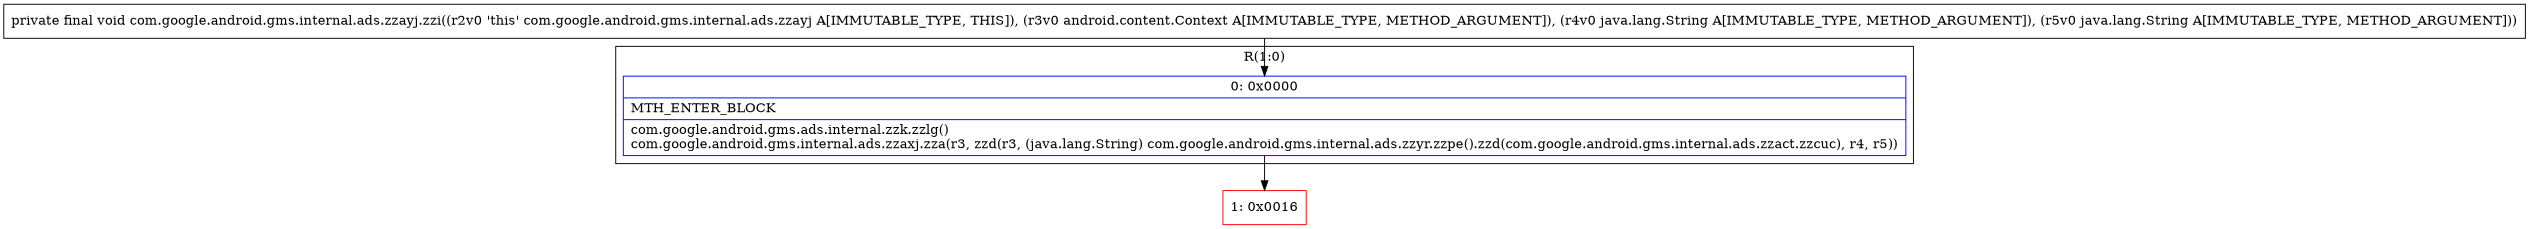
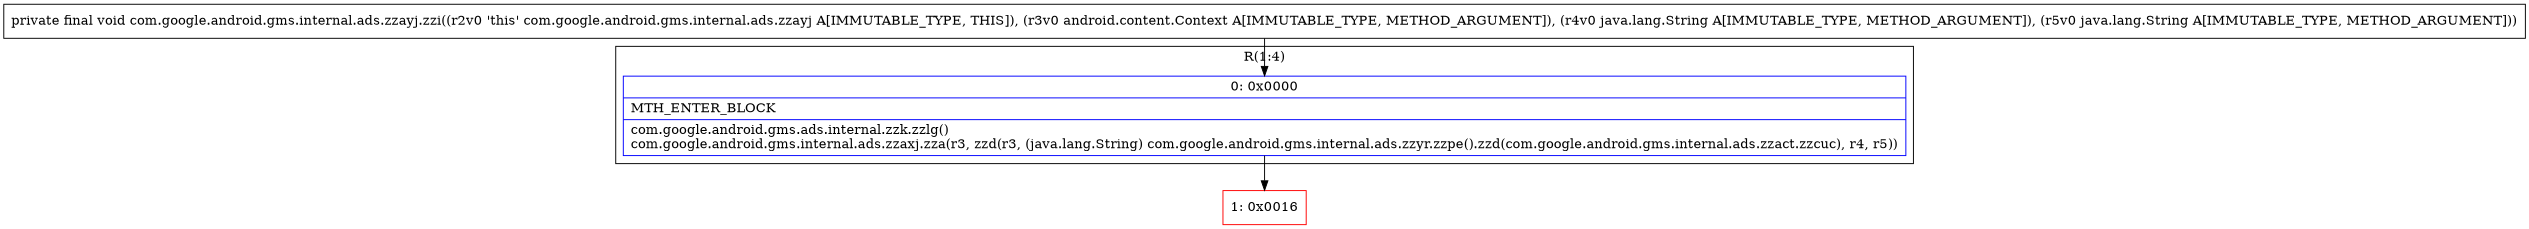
(1265, 57) -> (1265, 57)
